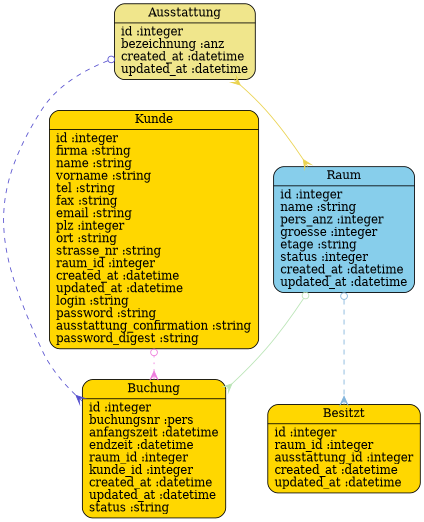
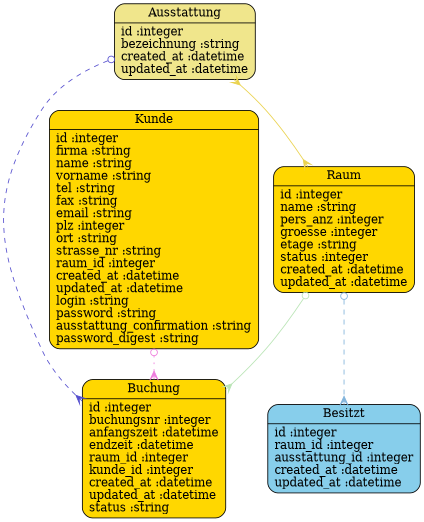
(173, 45) -> (180, 45)
(344, 230) -> (344, 230)
(142, 420) -> (150, 420)
(344, 449) -> (344, 449)
